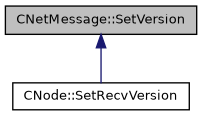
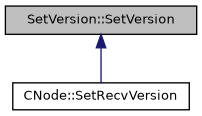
(101, 20) -> (101, 20)
